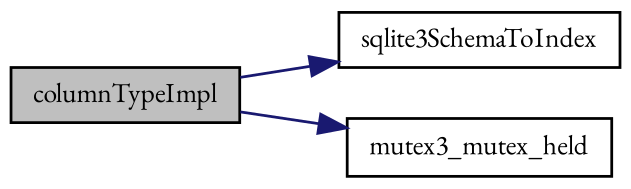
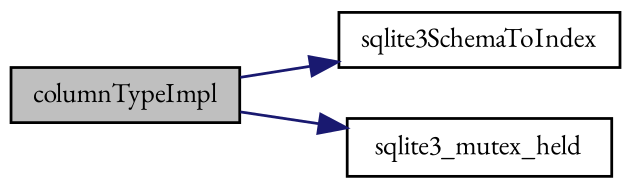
(479, 147) -> (479, 147)
